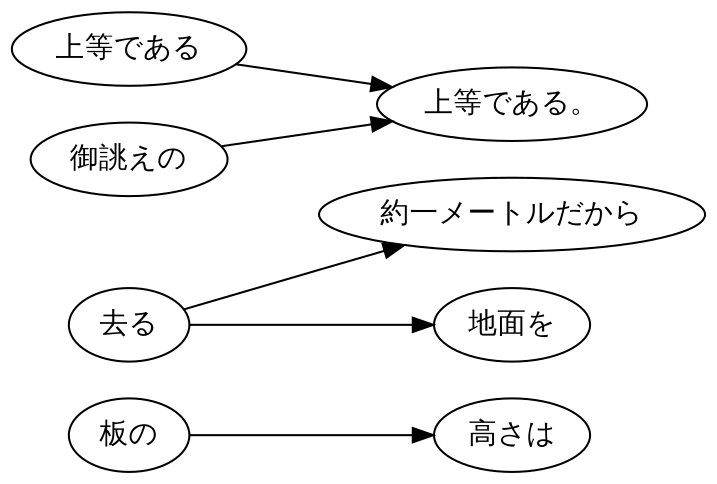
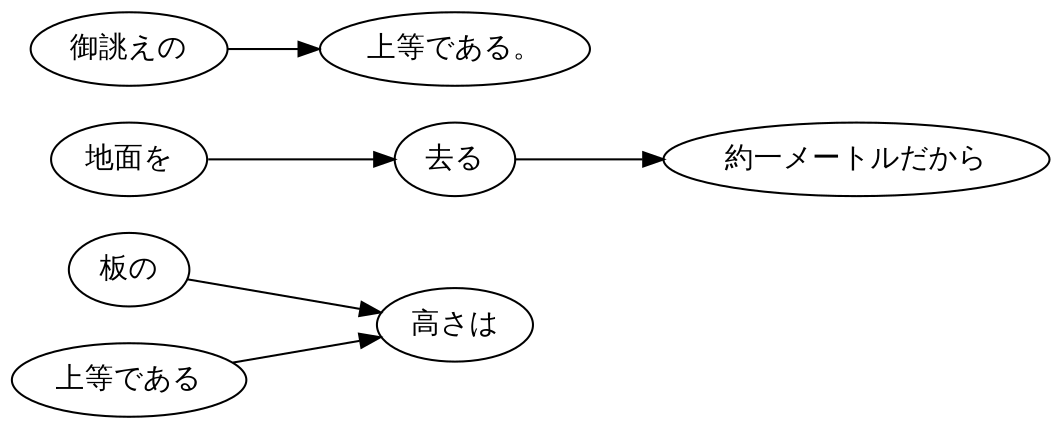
(304, 74) -> (296, 352)
(301, 325) -> (291, 159)
